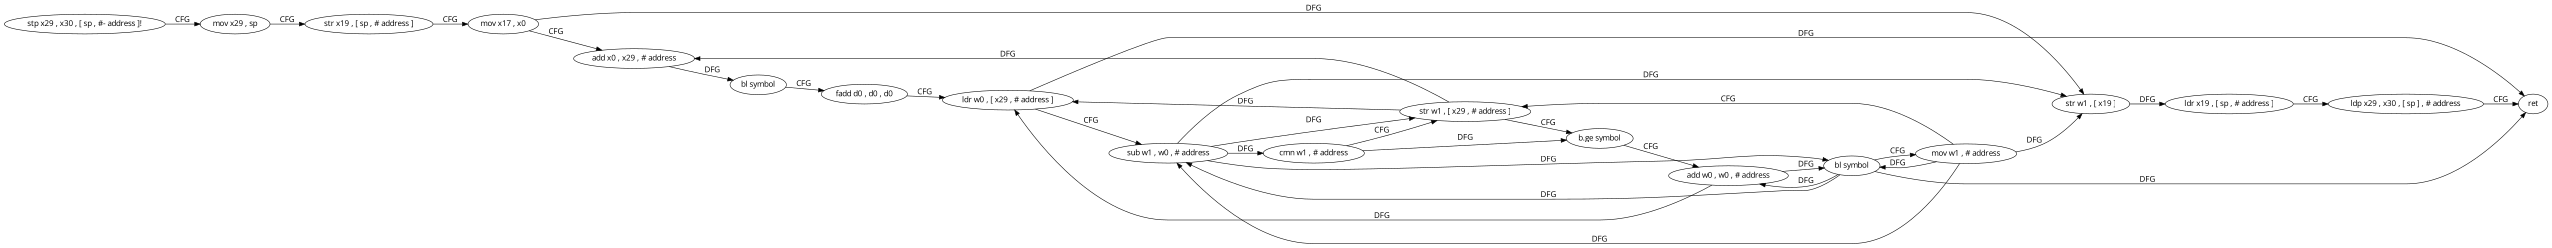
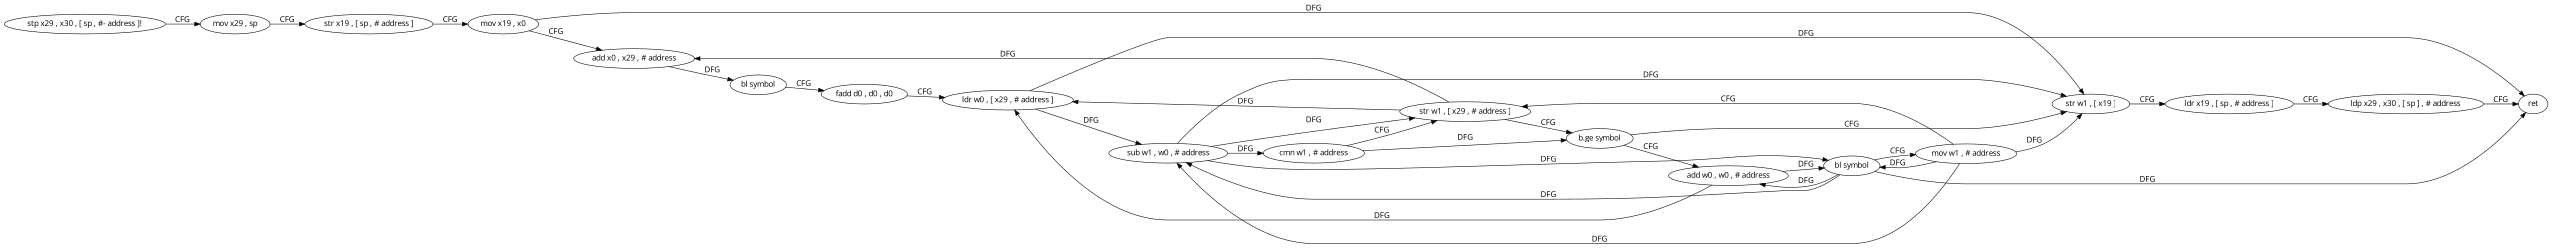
(503, 24) -> (503, 24)
(2147, 100) -> (2147, 100)
(1091, 121) -> (1091, 121)
none -> (1847, 129)
